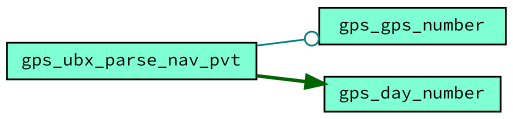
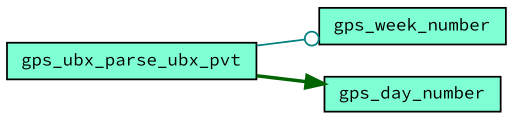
(413, 26) -> (413, 26)
(132, 61) -> (132, 61)
